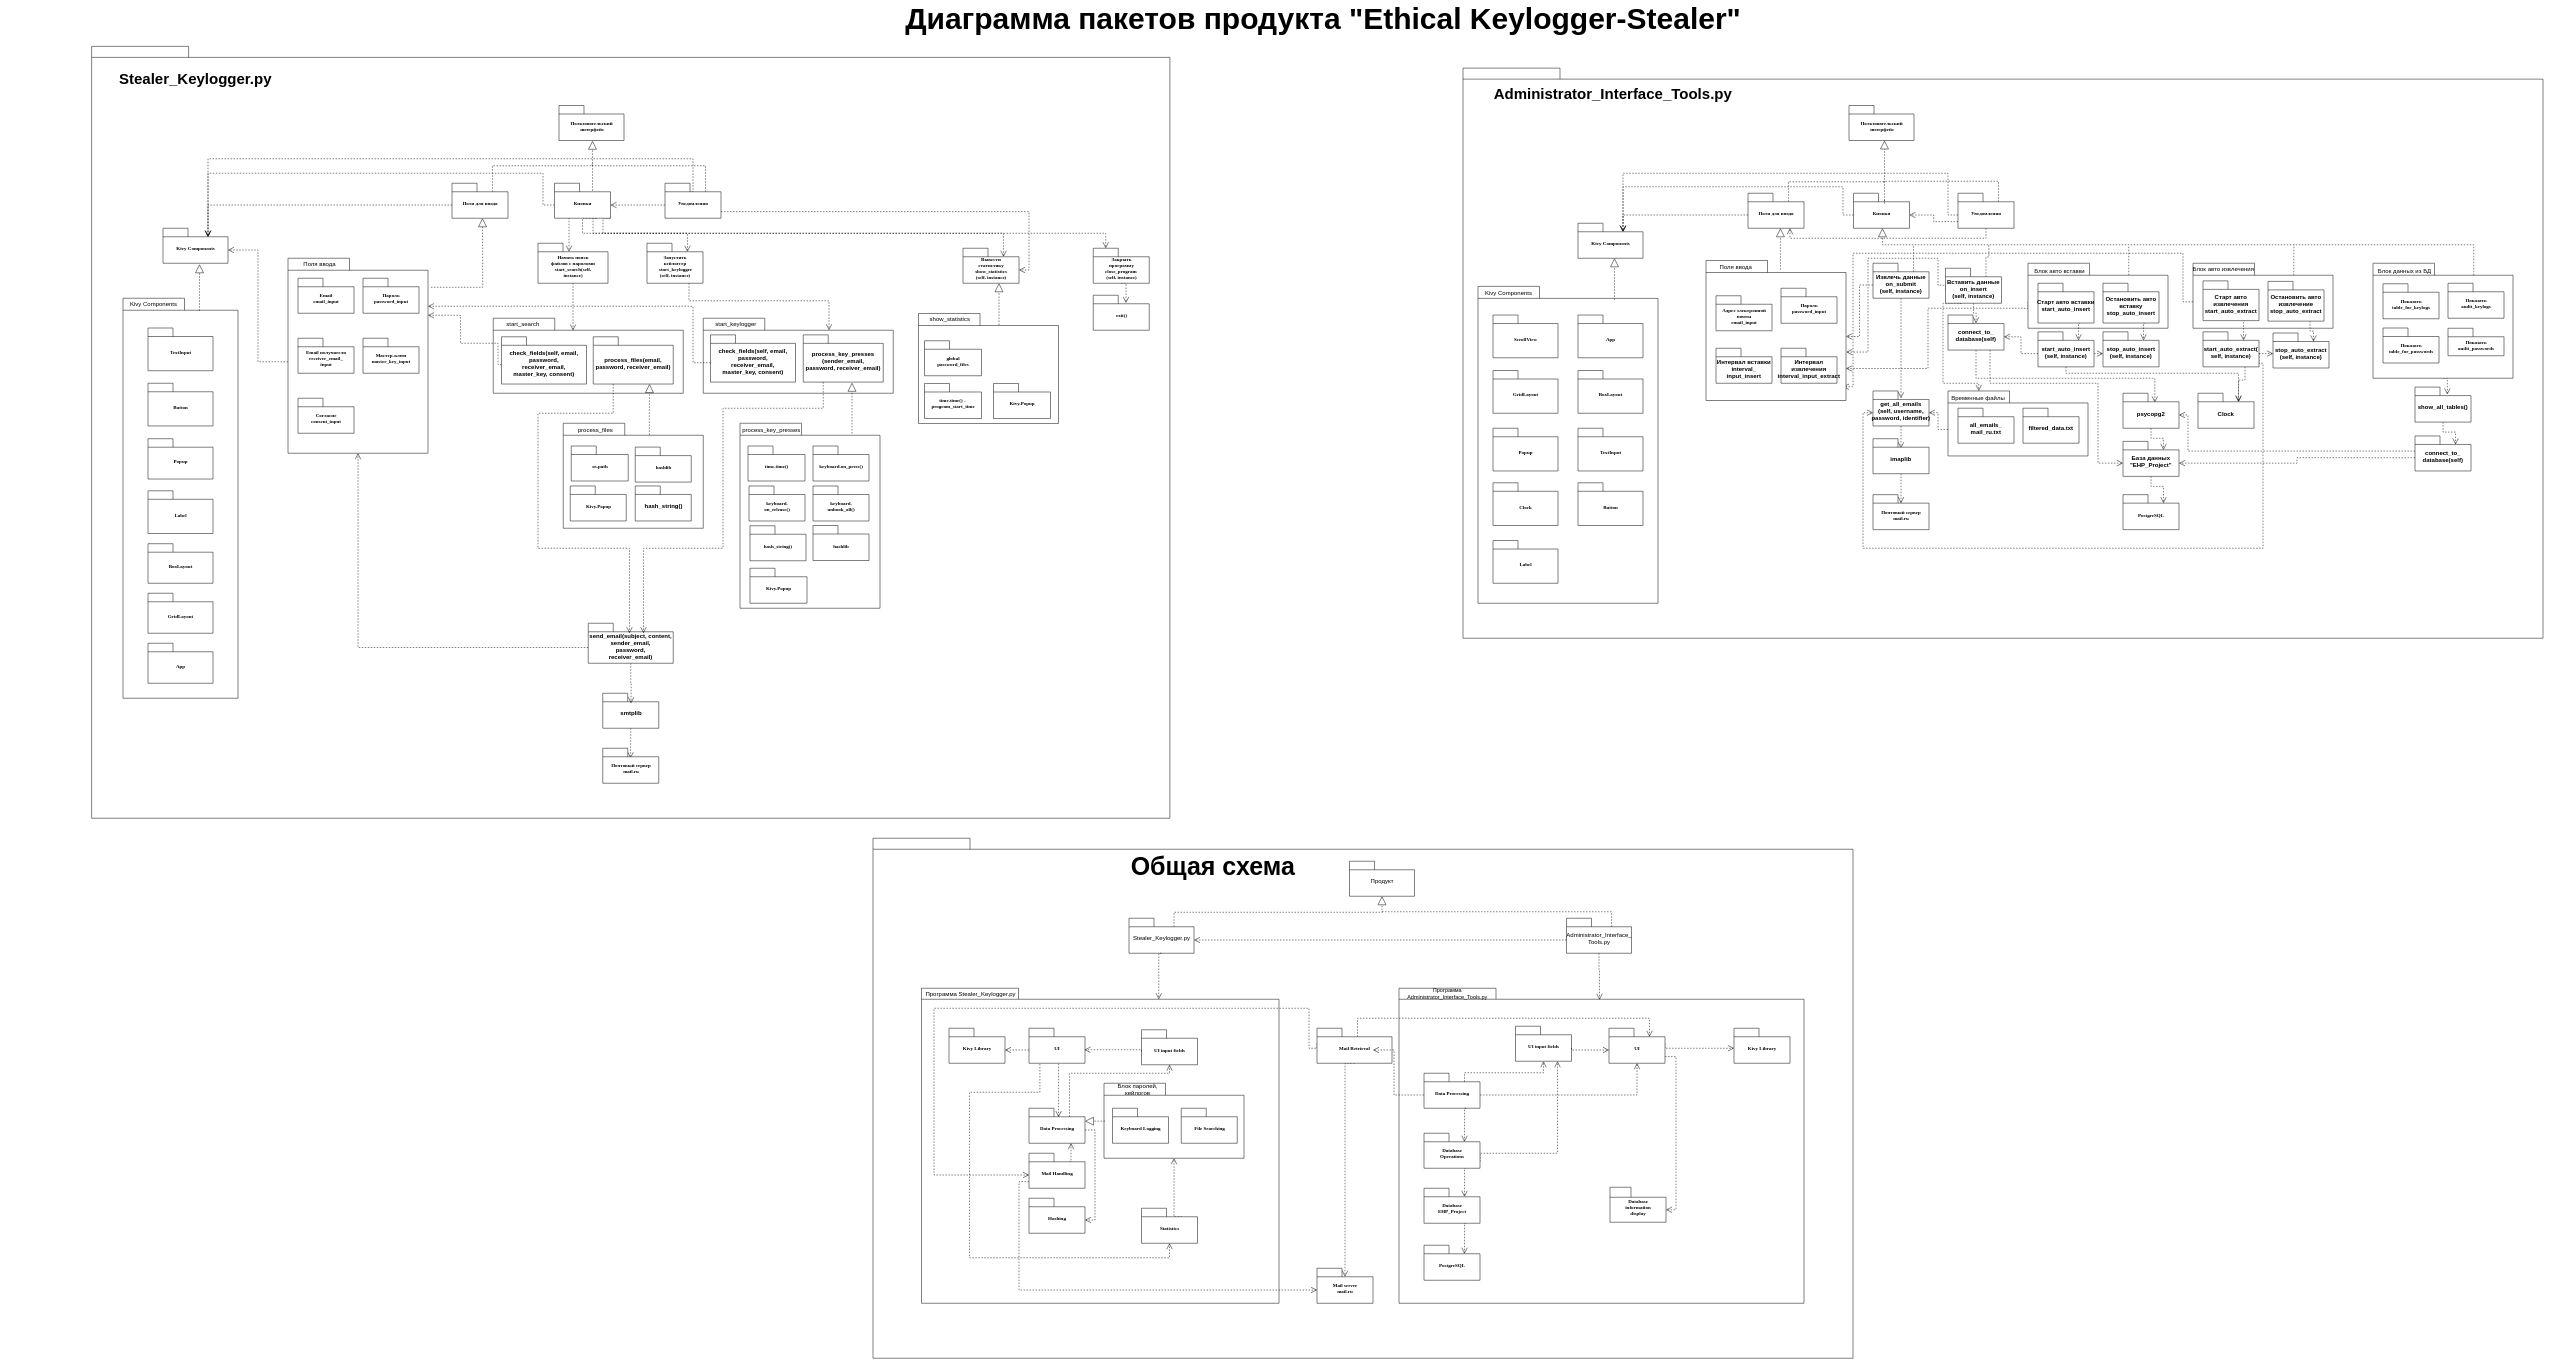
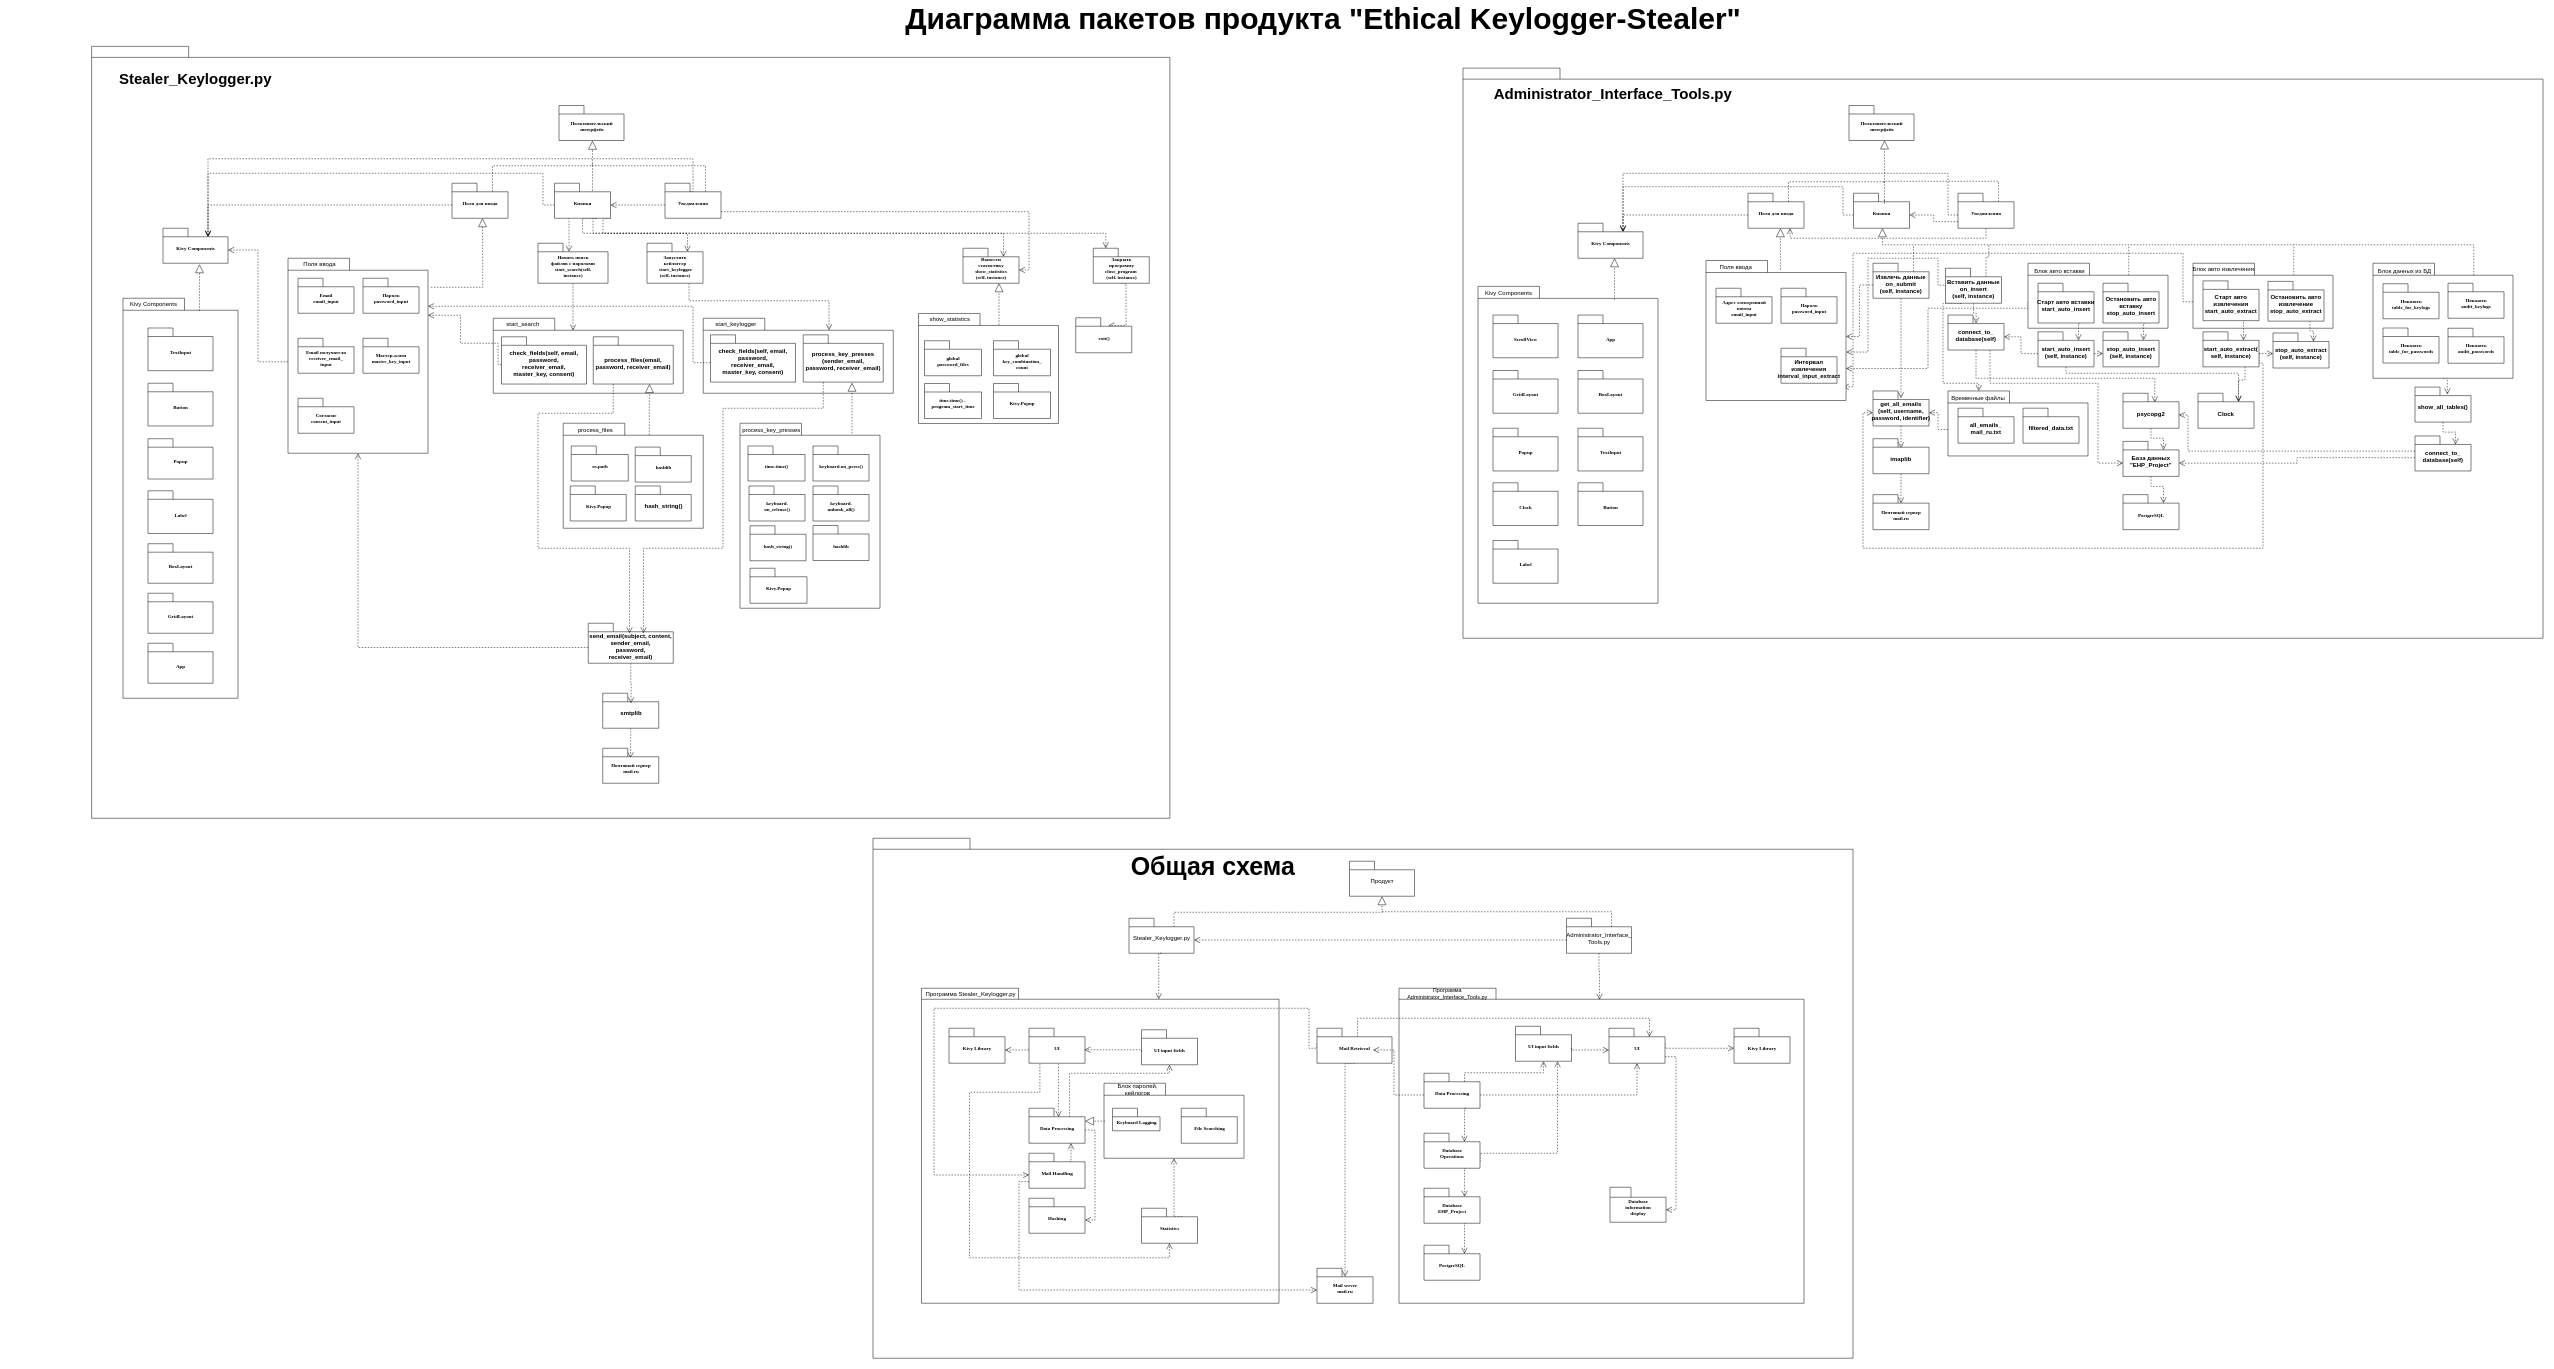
(1121, 313) -> (1104, 335)
(1744, 313) -> (1744, 306)
(2476, 342) -> (2476, 346)
none -> (1022, 358)
(1744, 366) -> none
(1140, 1126) -> (1136, 1120)
